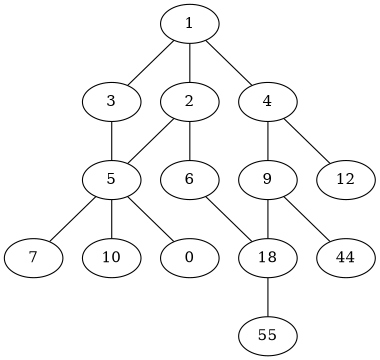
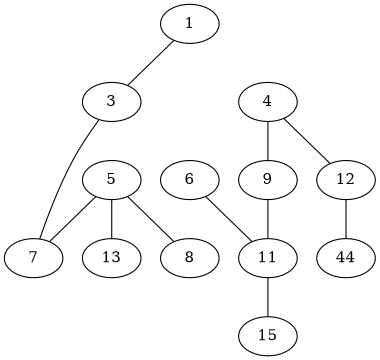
(229, 63) -> none
(190, 102) -> none
(112, 141) -> (64, 177)
(307, 219) -> (346, 219)
(112, 258) -> (112, 258)
(190, 258) -> (190, 258)
(268, 258) -> (268, 258)
(268, 336) -> (268, 336)
